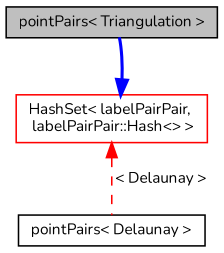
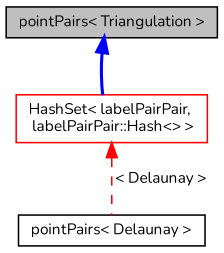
(122, 58) -> (101, 74)
